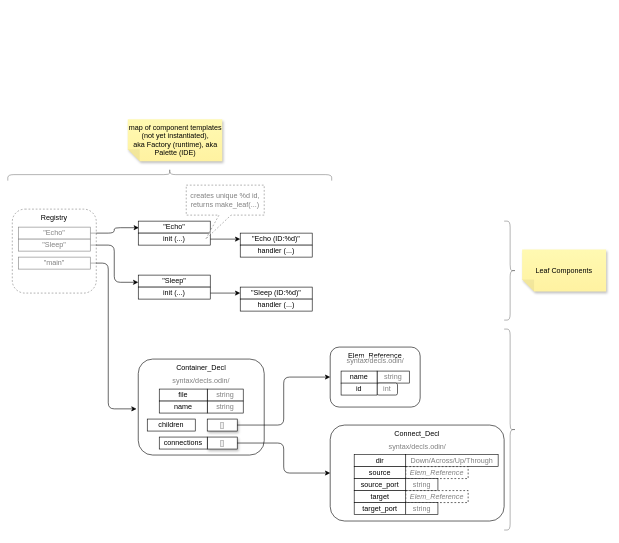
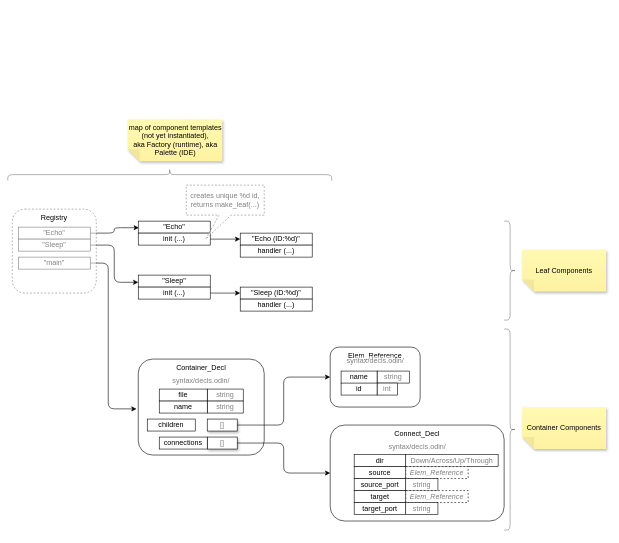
(387, 389) -> (387, 389)
none -> (564, 428)
